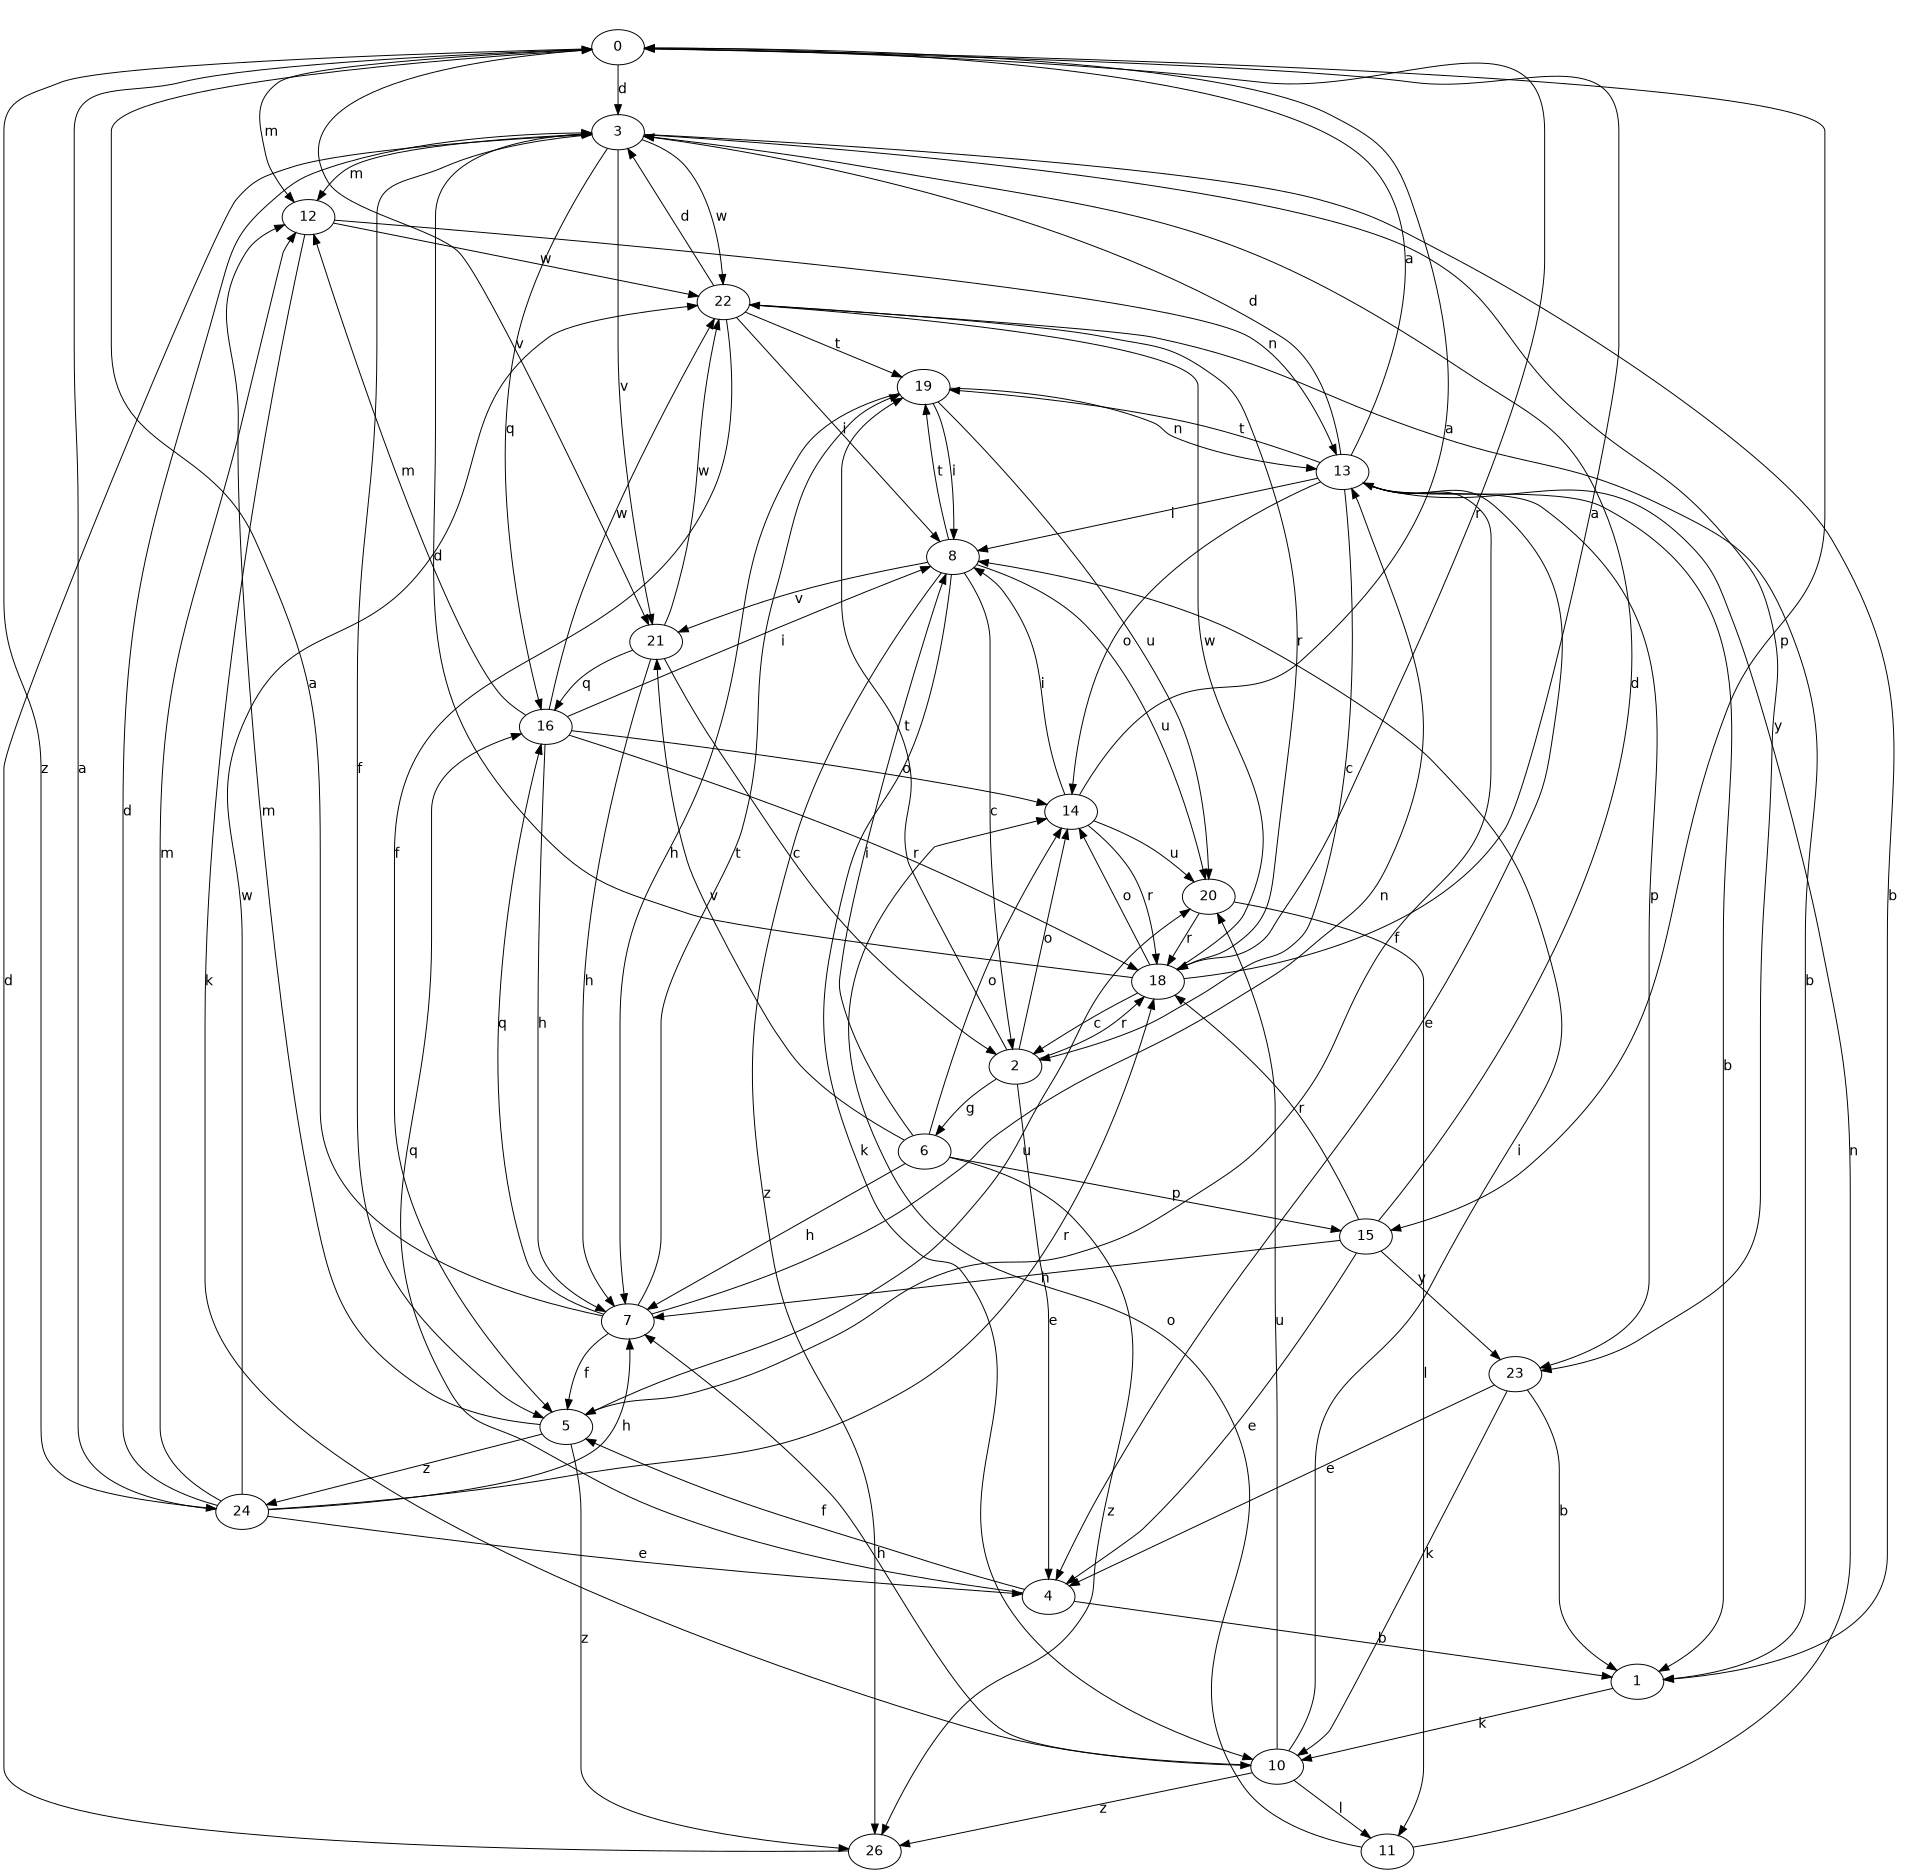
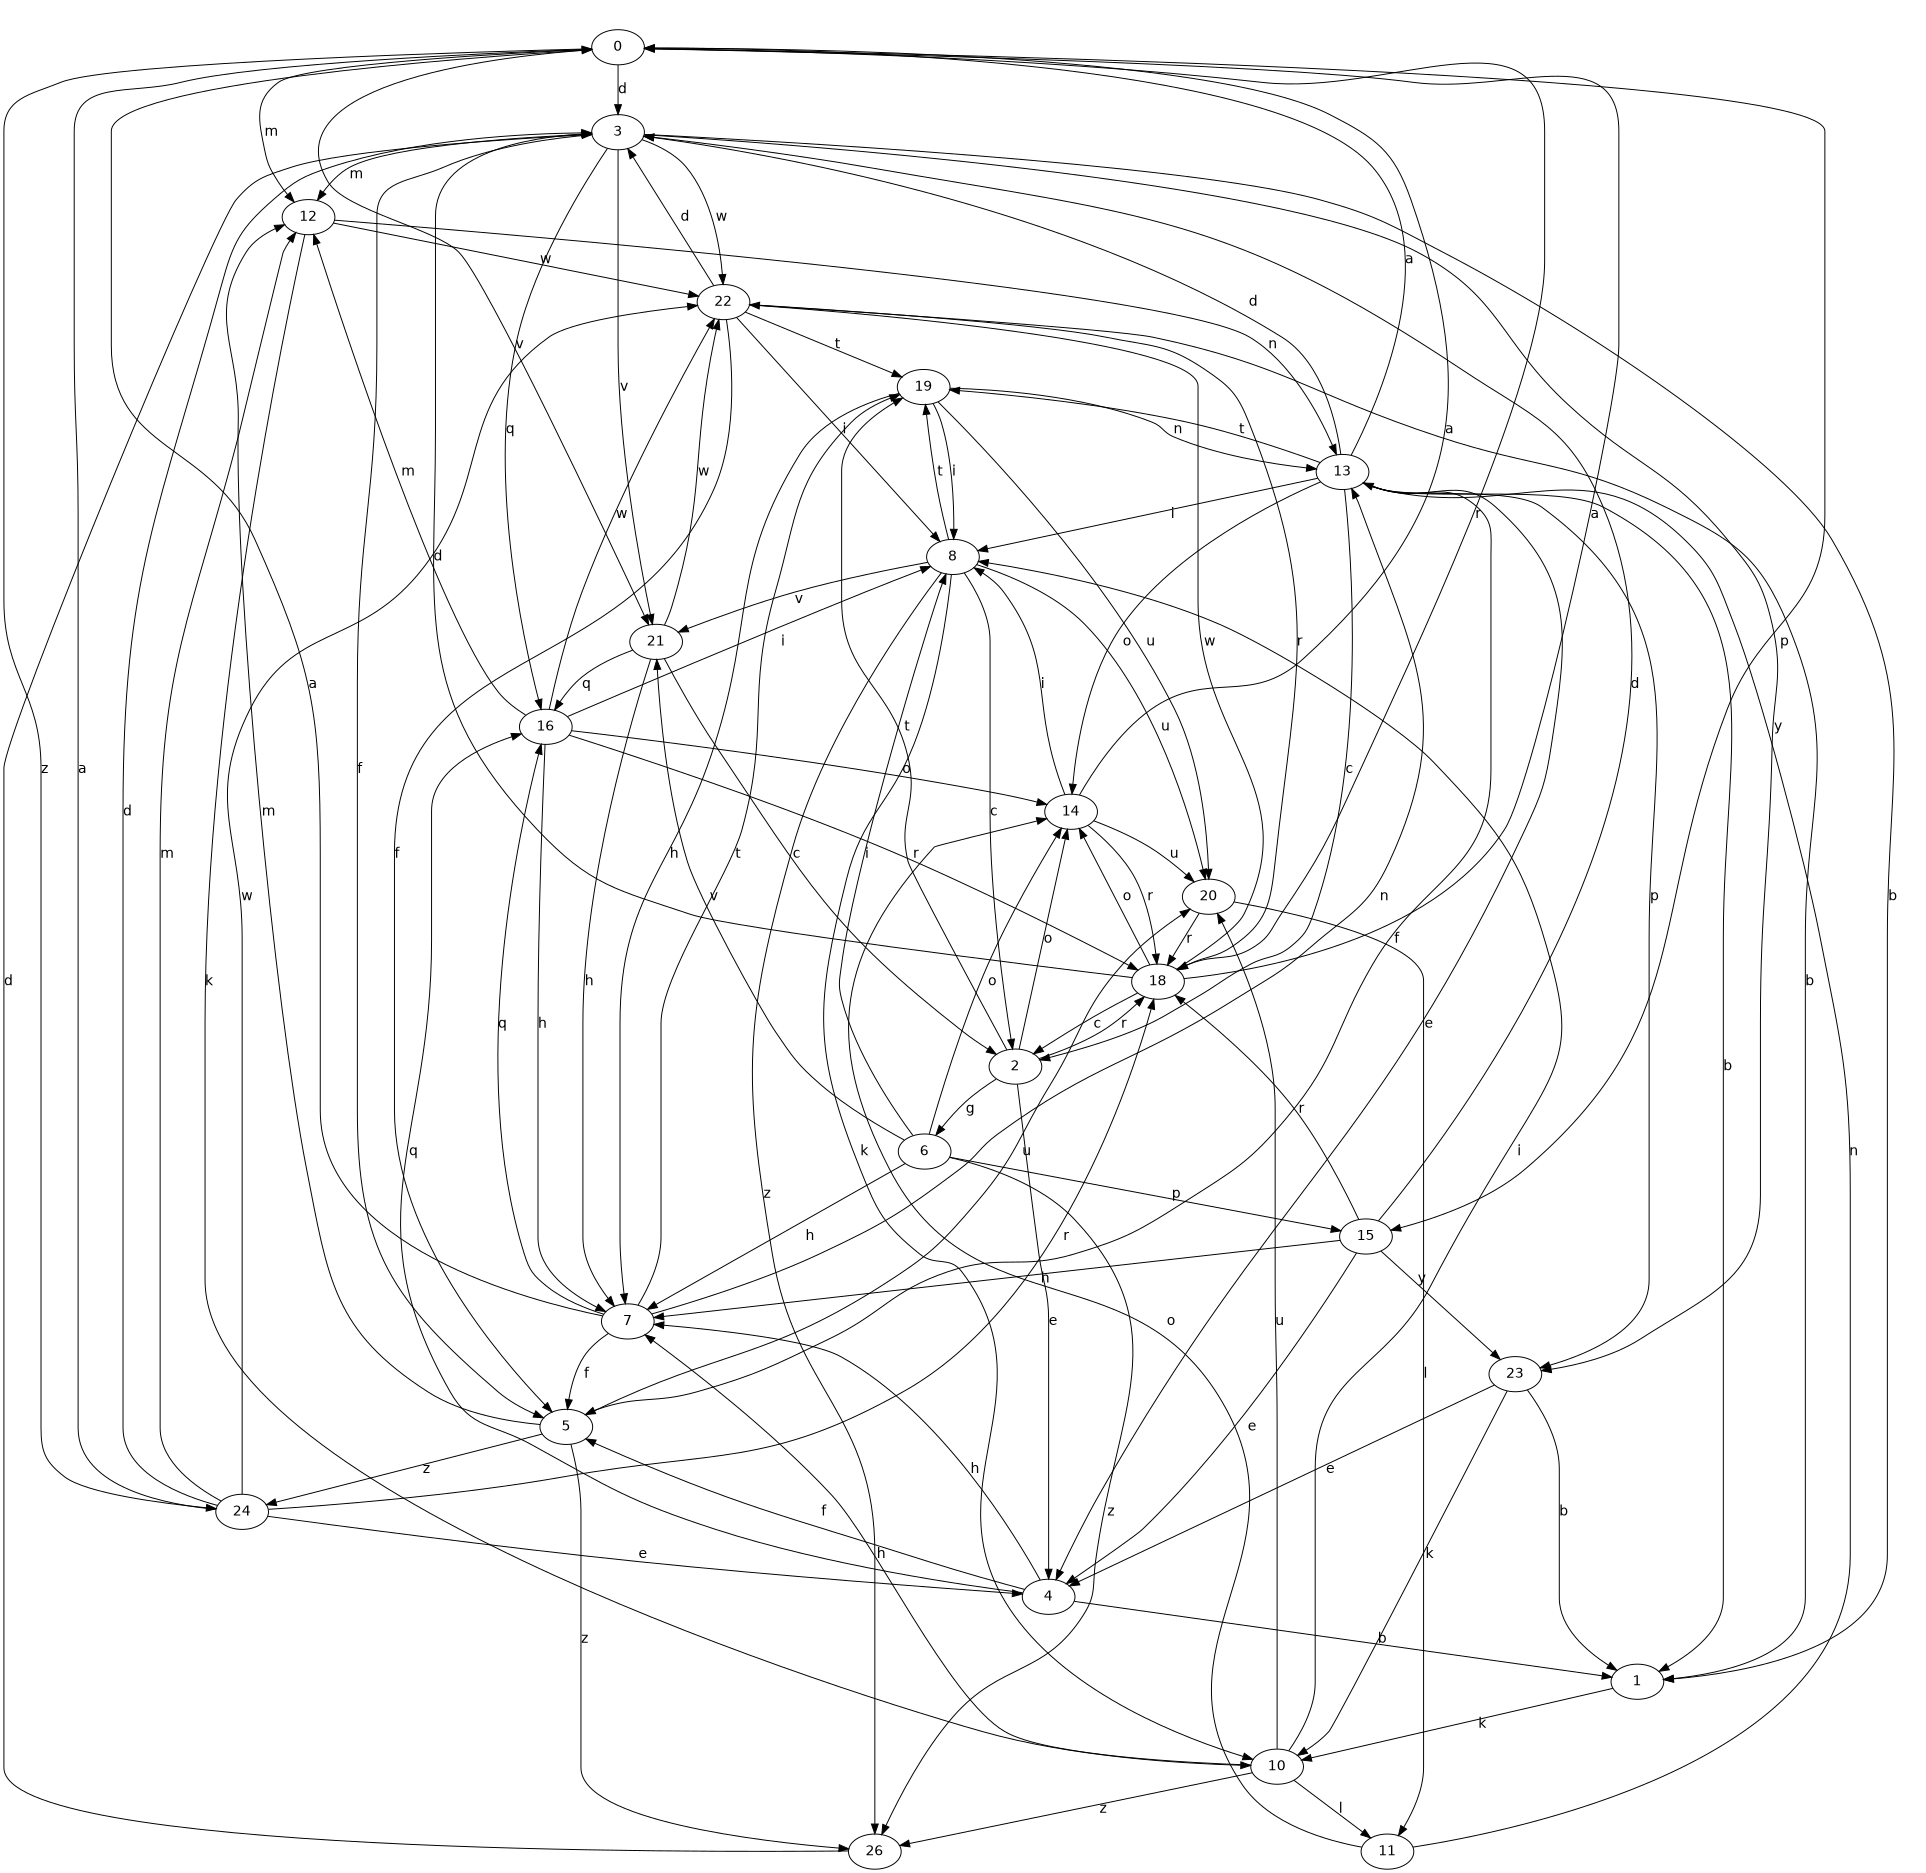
(533, 1475) -> (881, 1384)
